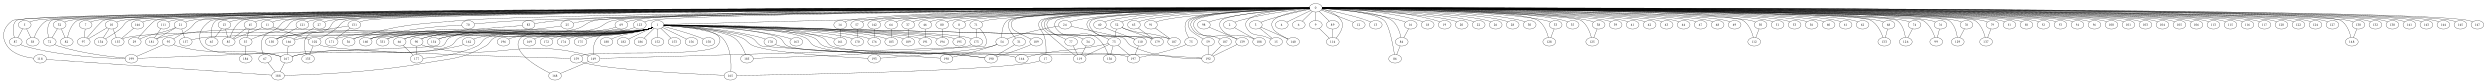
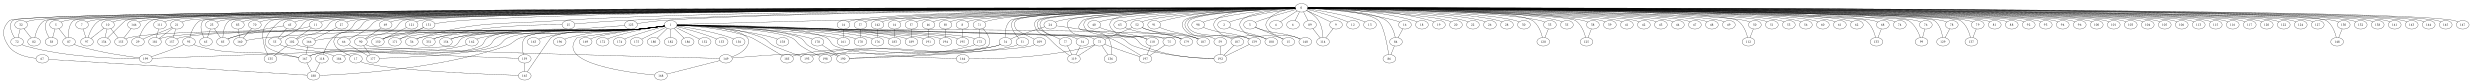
(528, 33) -> (502, 36)
(1906, 42) -> none
